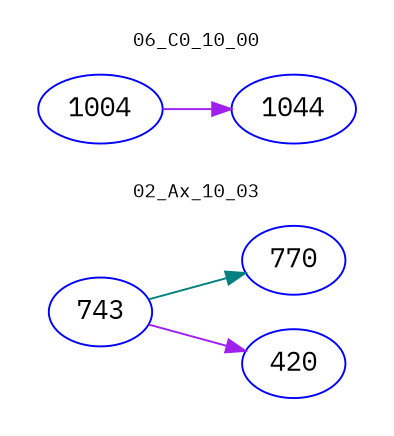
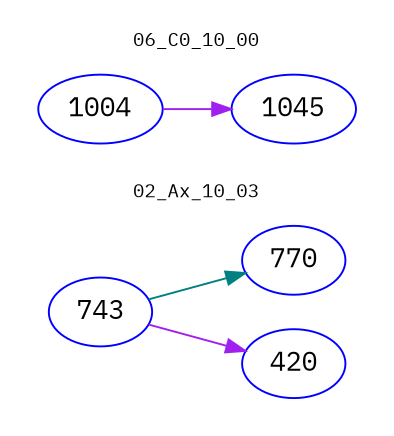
(294, 109) -> (294, 109)
